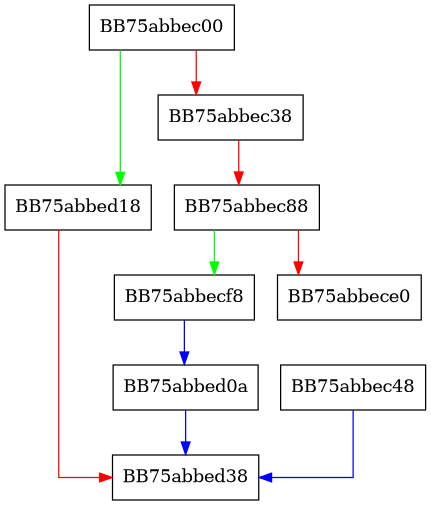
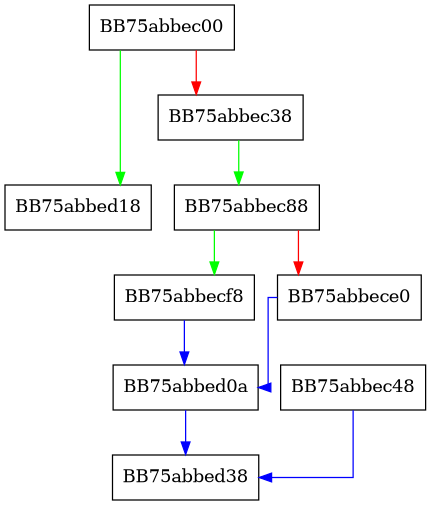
(239, 156) -> (239, 156)
none -> (268, 338)
(59, 374) -> none
